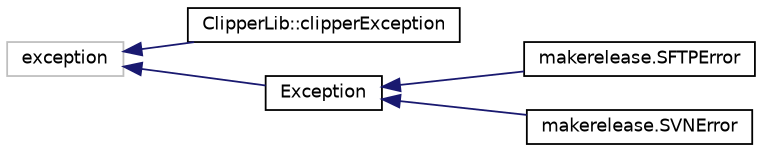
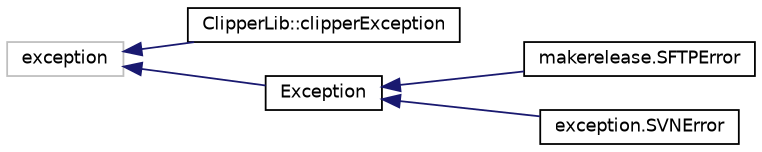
(640, 127) -> (640, 127)
